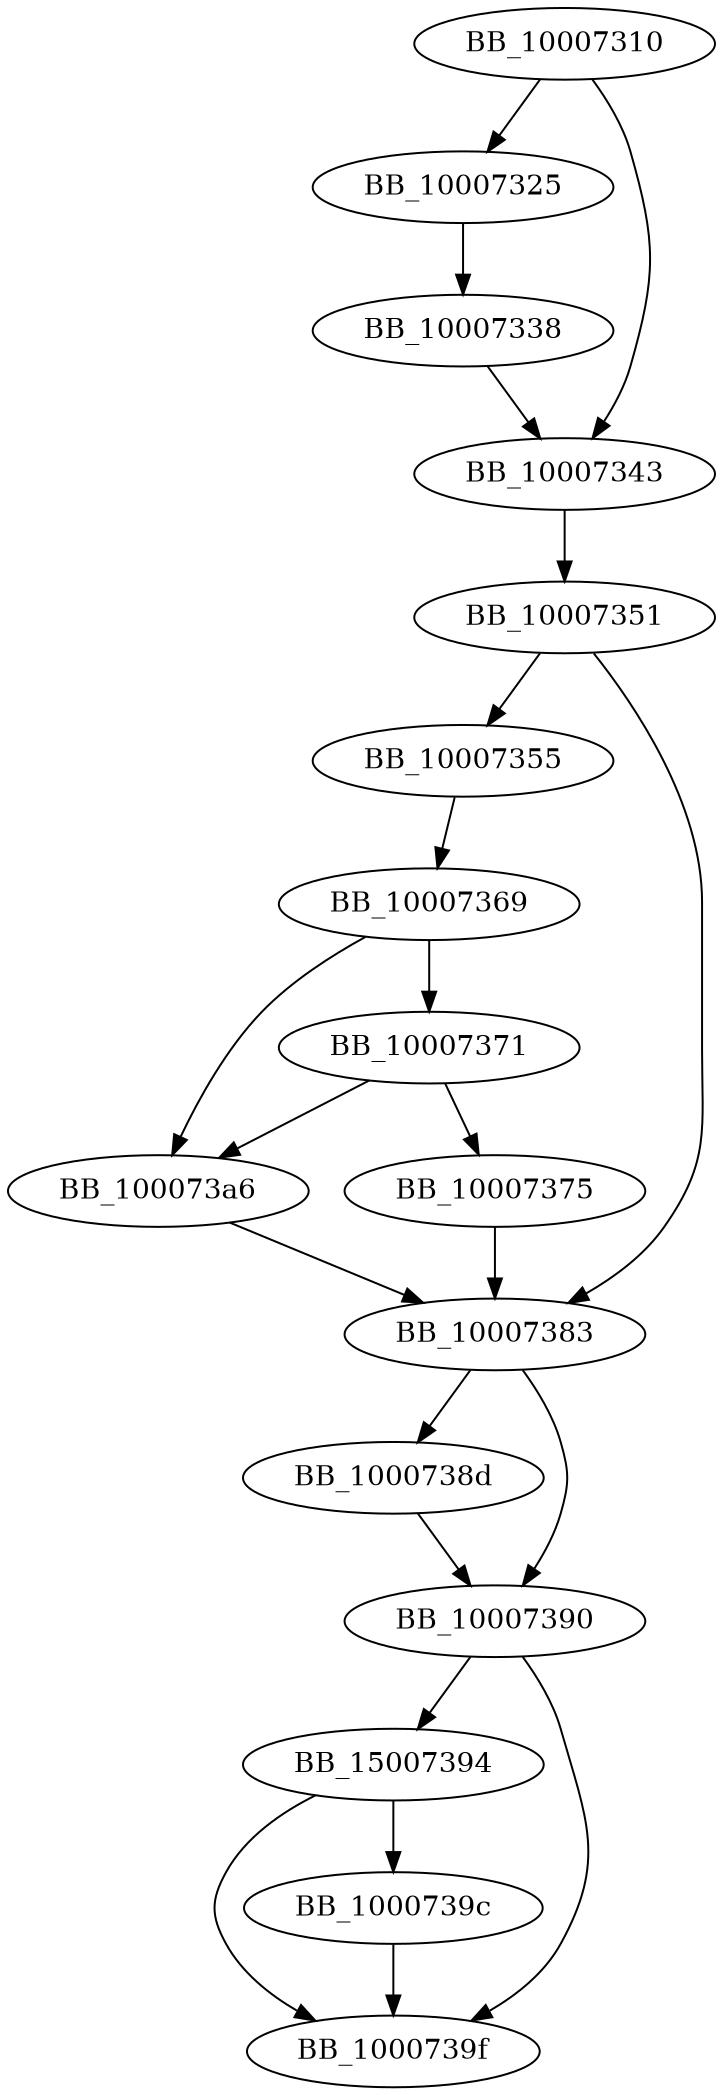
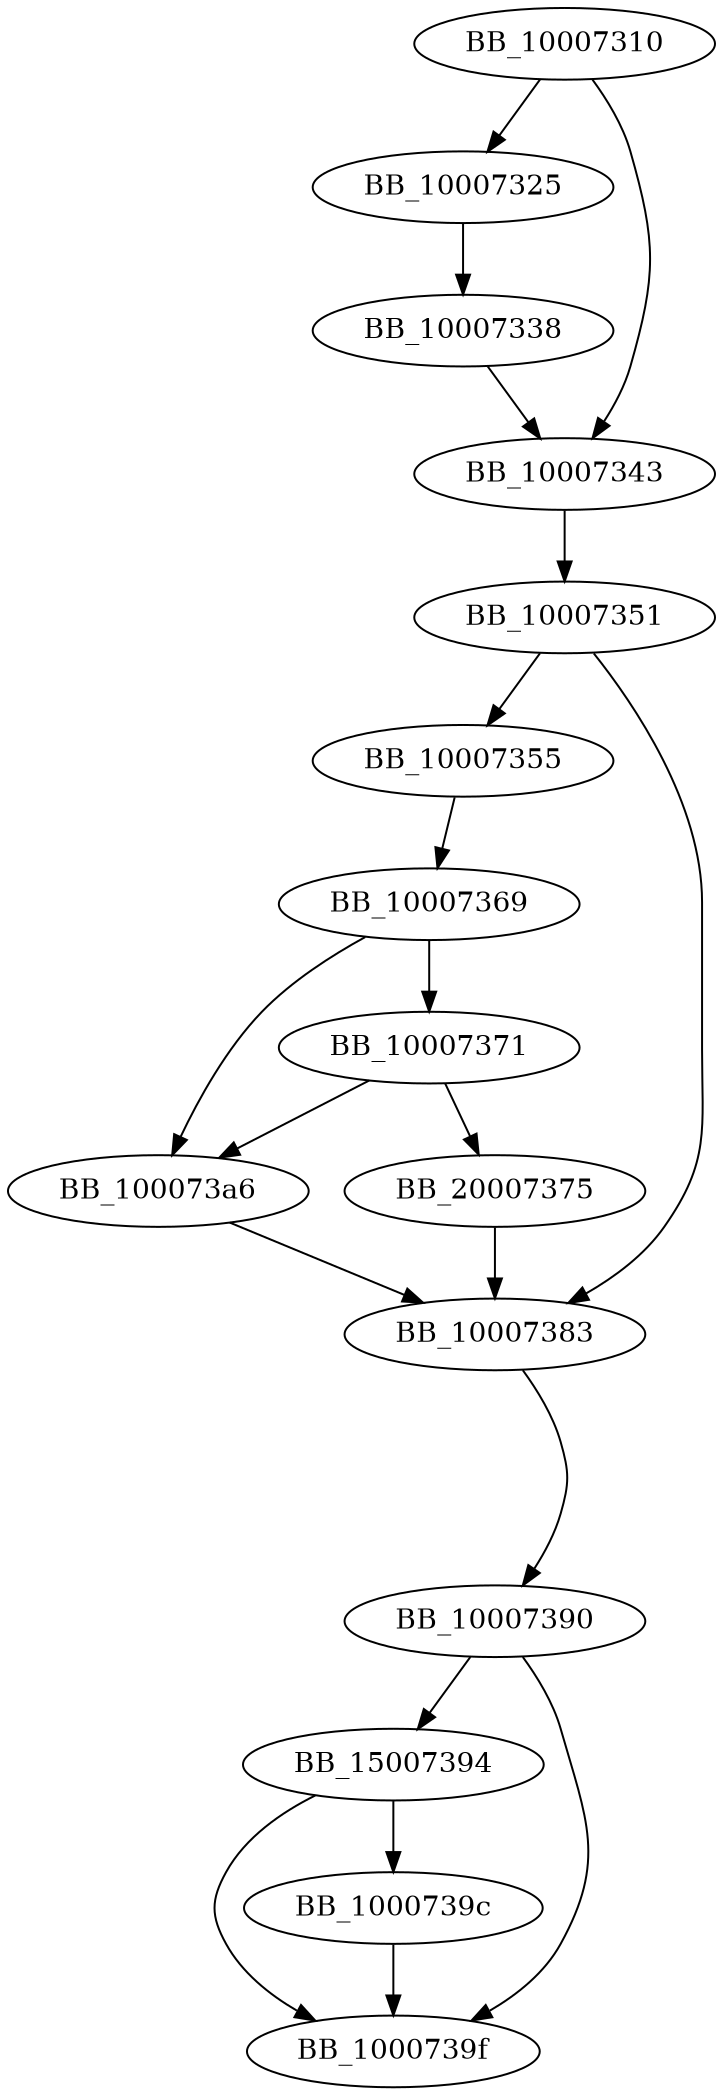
(495, 1191) -> (495, 1191)
(393, 1478) -> none
